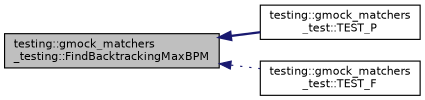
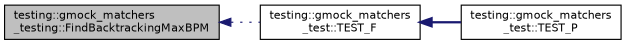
(246, 34) -> (446, 22)
